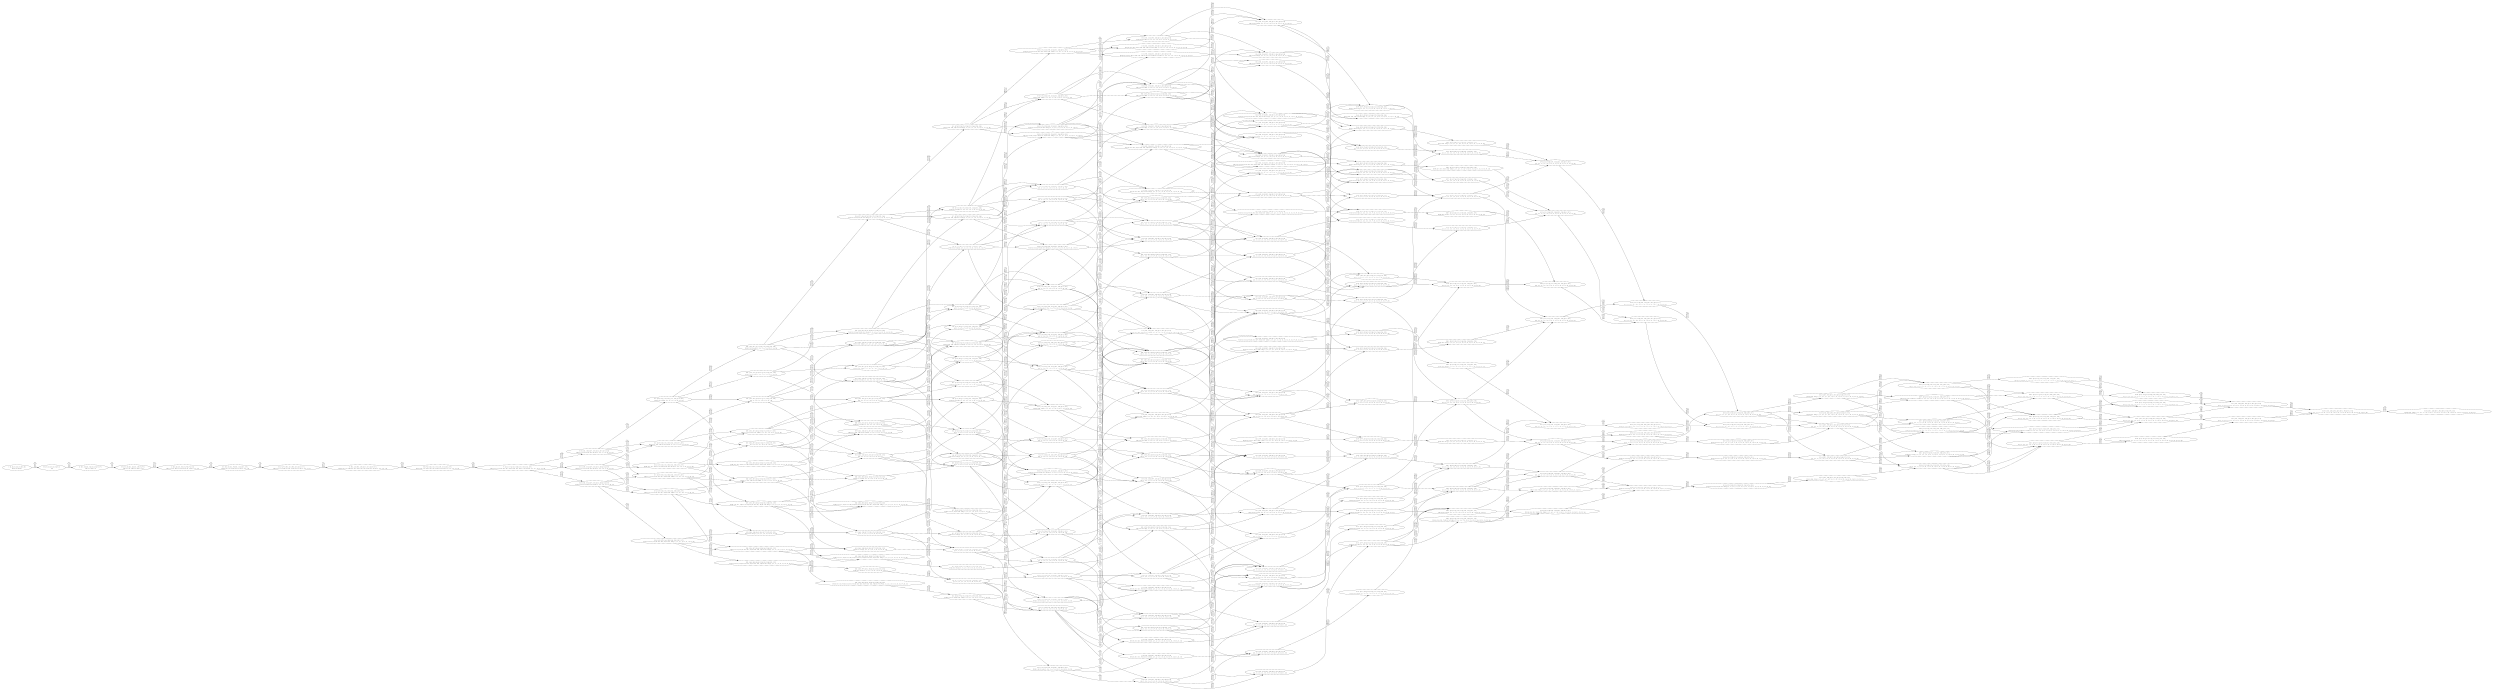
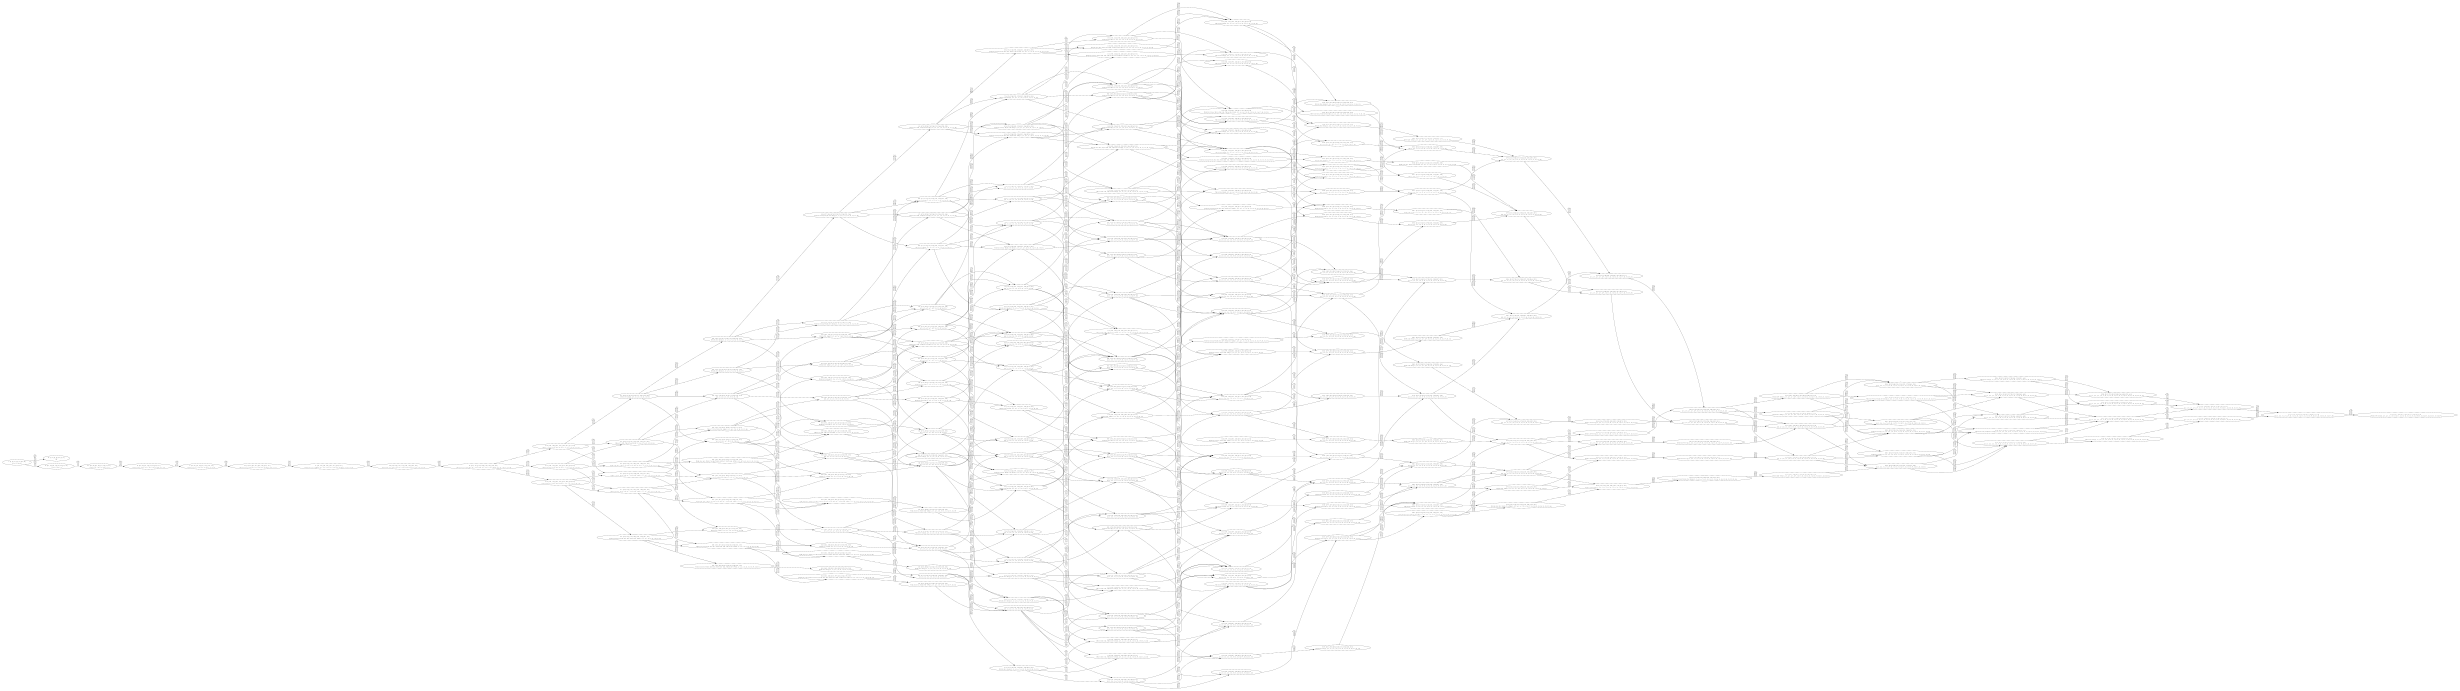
(68, 468) -> (31, 466)
